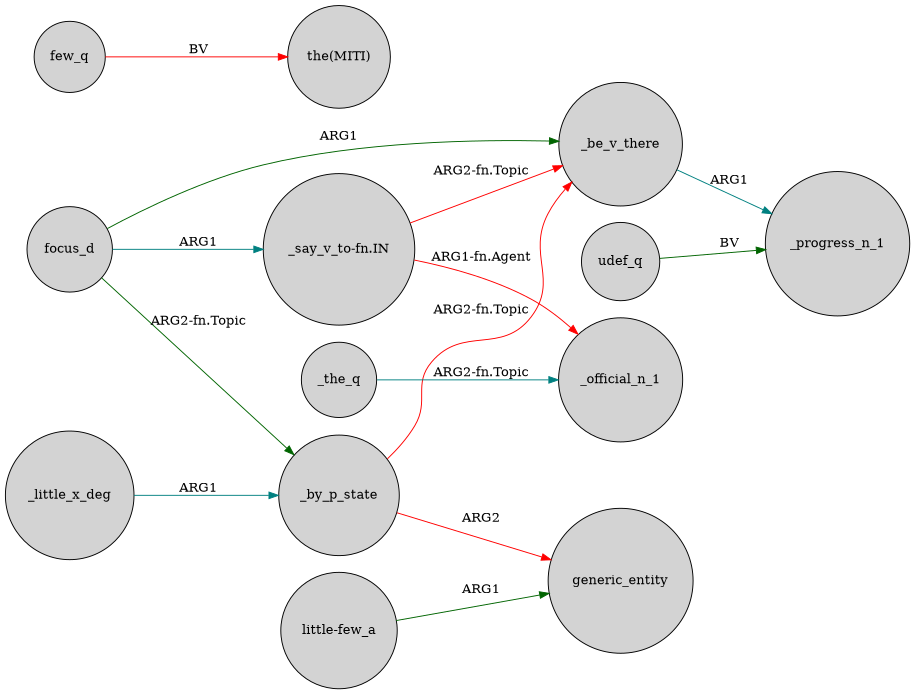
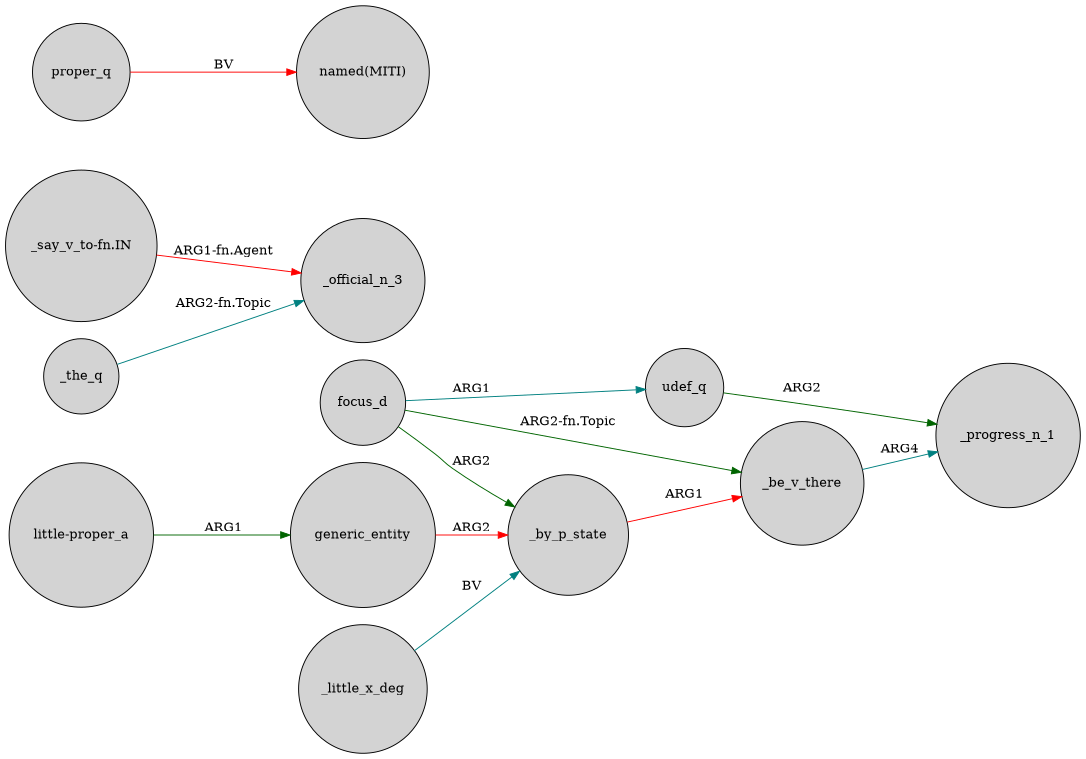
(70, 57) -> (81, 72)
(339, 57) -> (363, 72)
(339, 136) -> (568, 422)
(729, 180) -> (900, 449)
(482, 196) -> none
(729, 243) -> (802, 388)
(183, 249) -> (521, 395)
(481, 310) -> (685, 494)
(199, 321) -> (472, 461)
(621, 380) -> (363, 281)
(199, 488) -> (472, 586)
(469, 535) -> (467, 535)
(339, 631) -> (81, 535)
